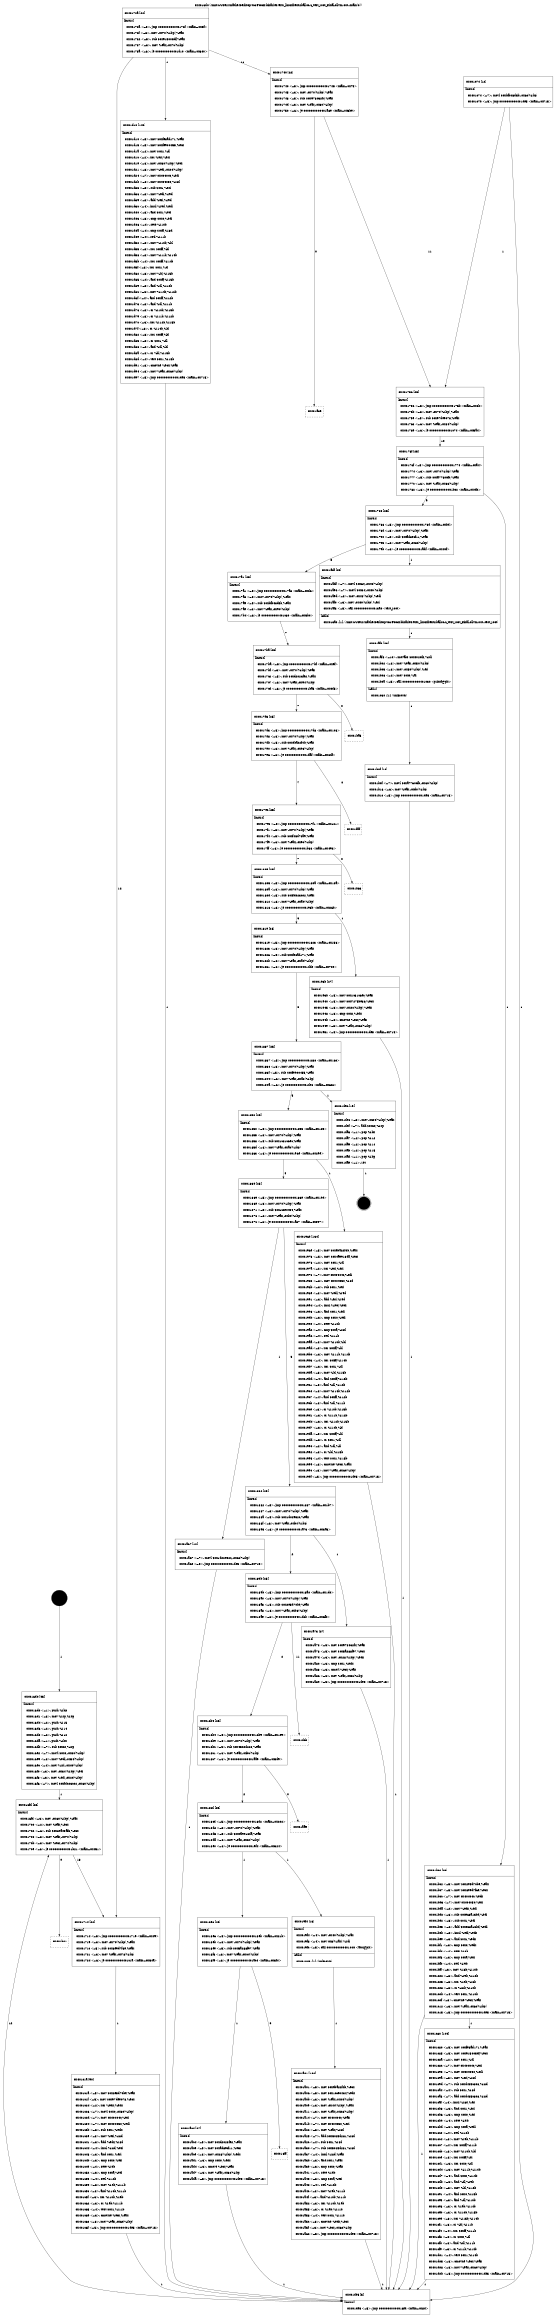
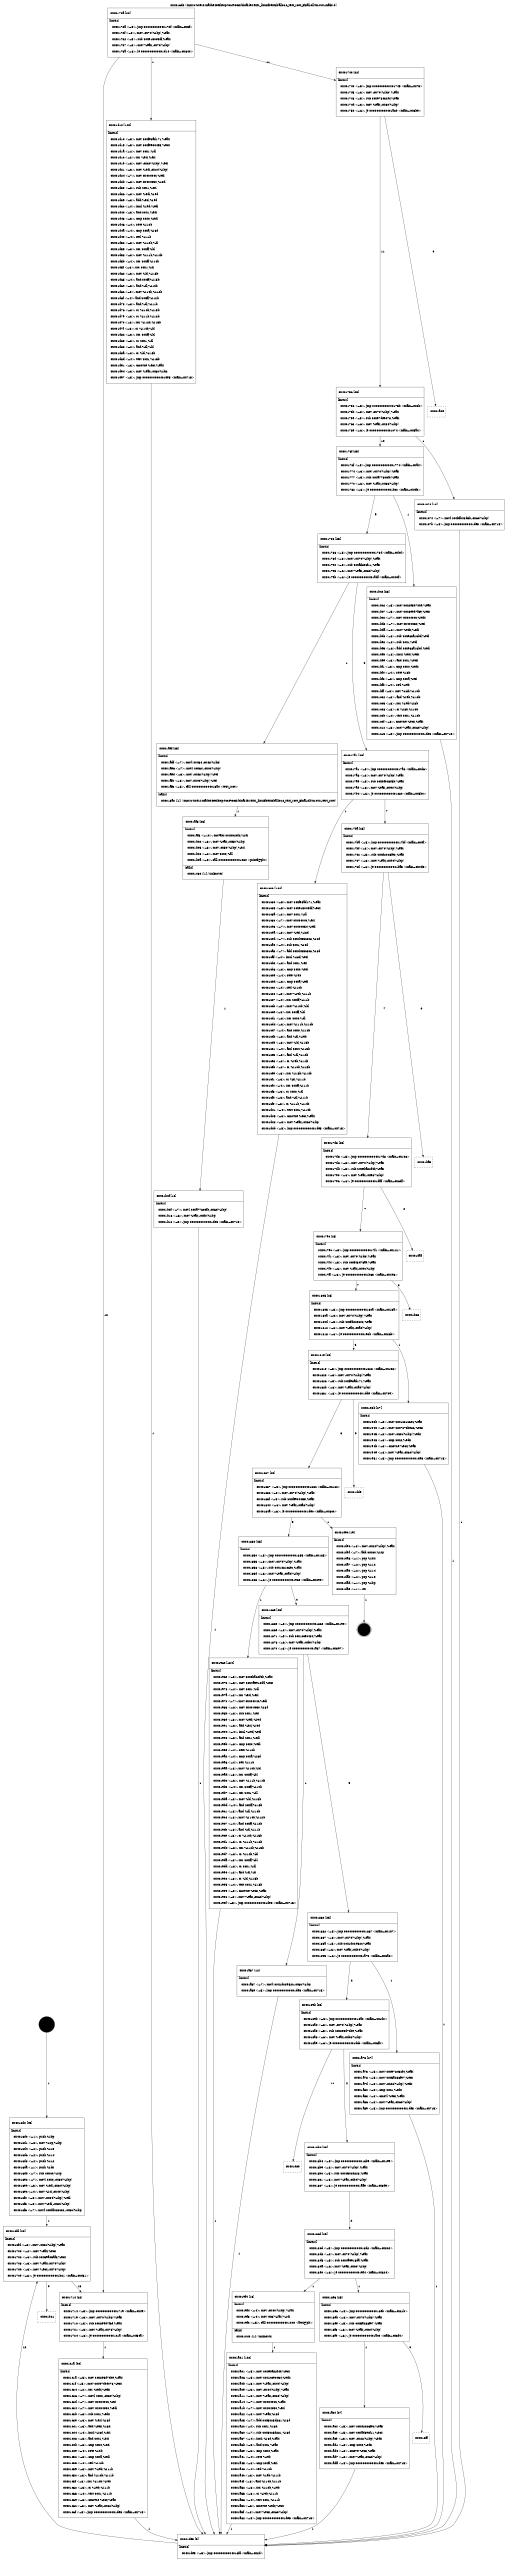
(475, 246) -> (438, 465)
none -> (354, 1493)
(300, 1827) -> none
(469, 2022) -> (330, 838)
